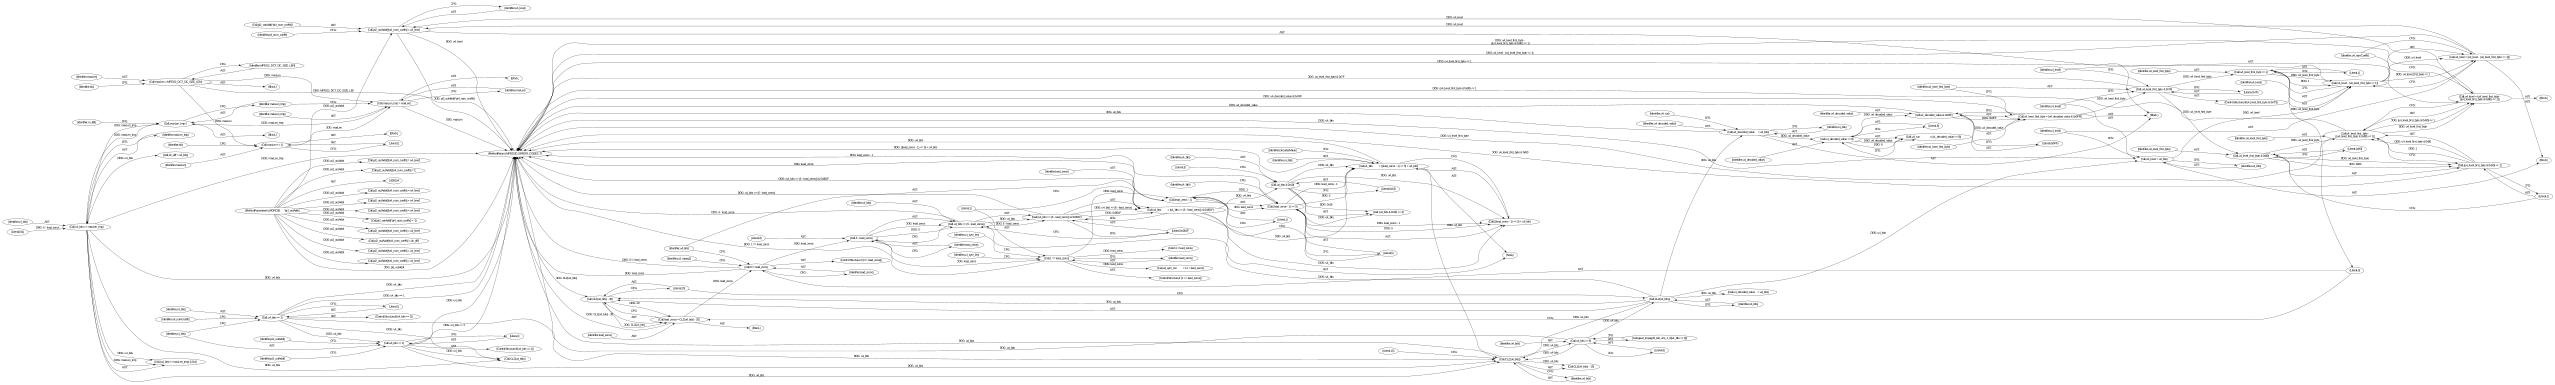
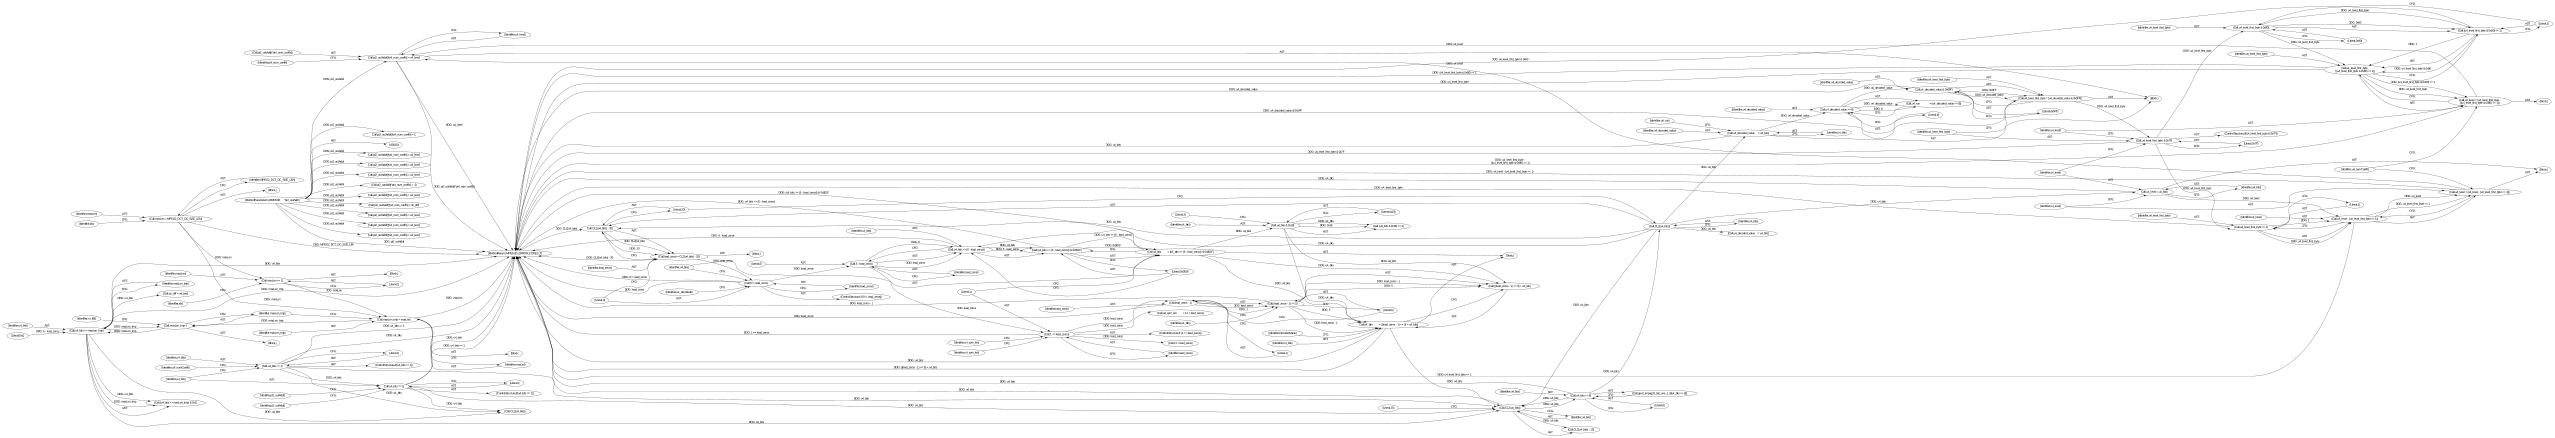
(2322, 158) -> (1361, 189)
(679, 259) -> (679, 292)
